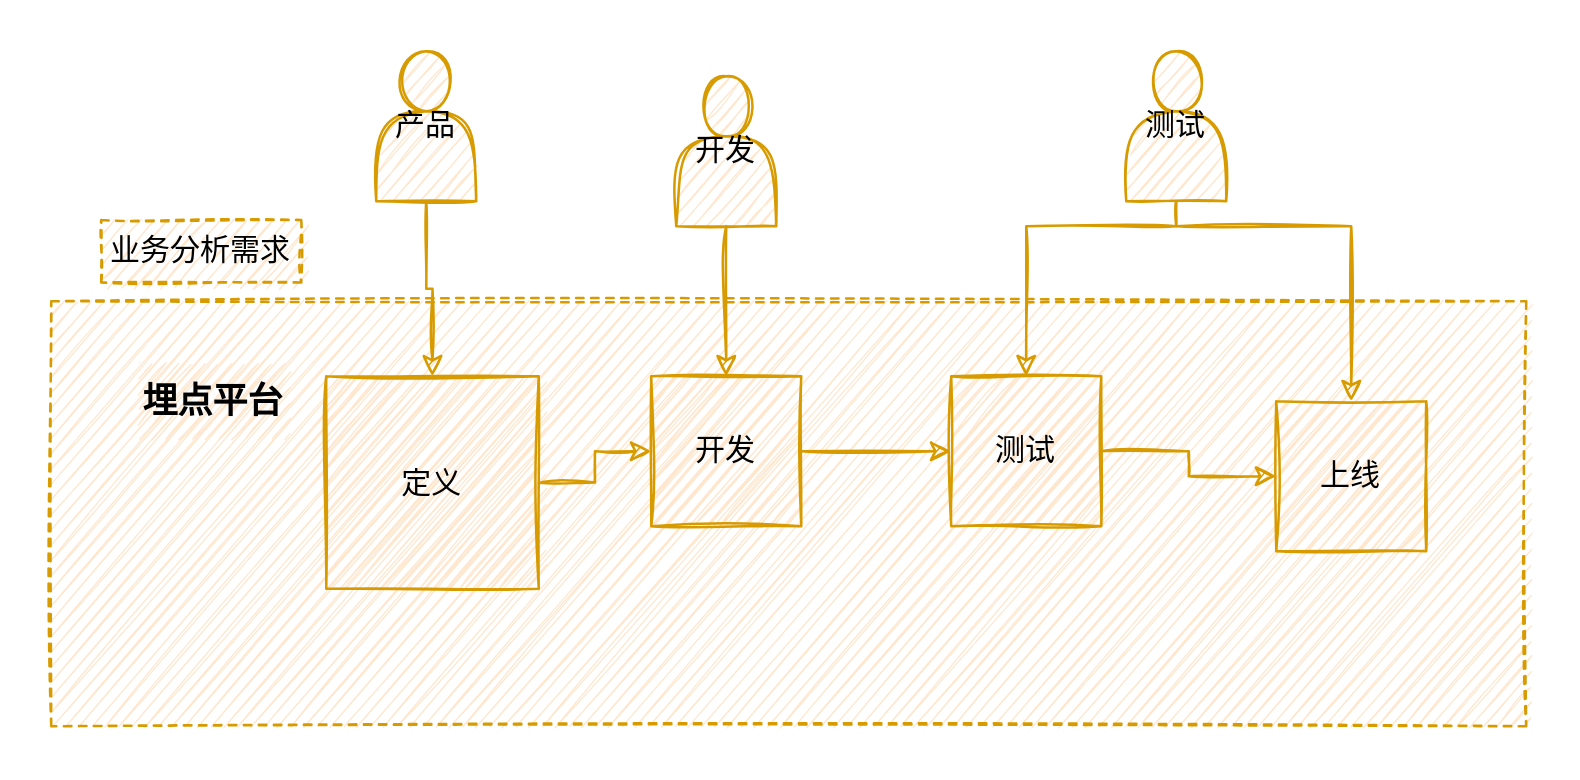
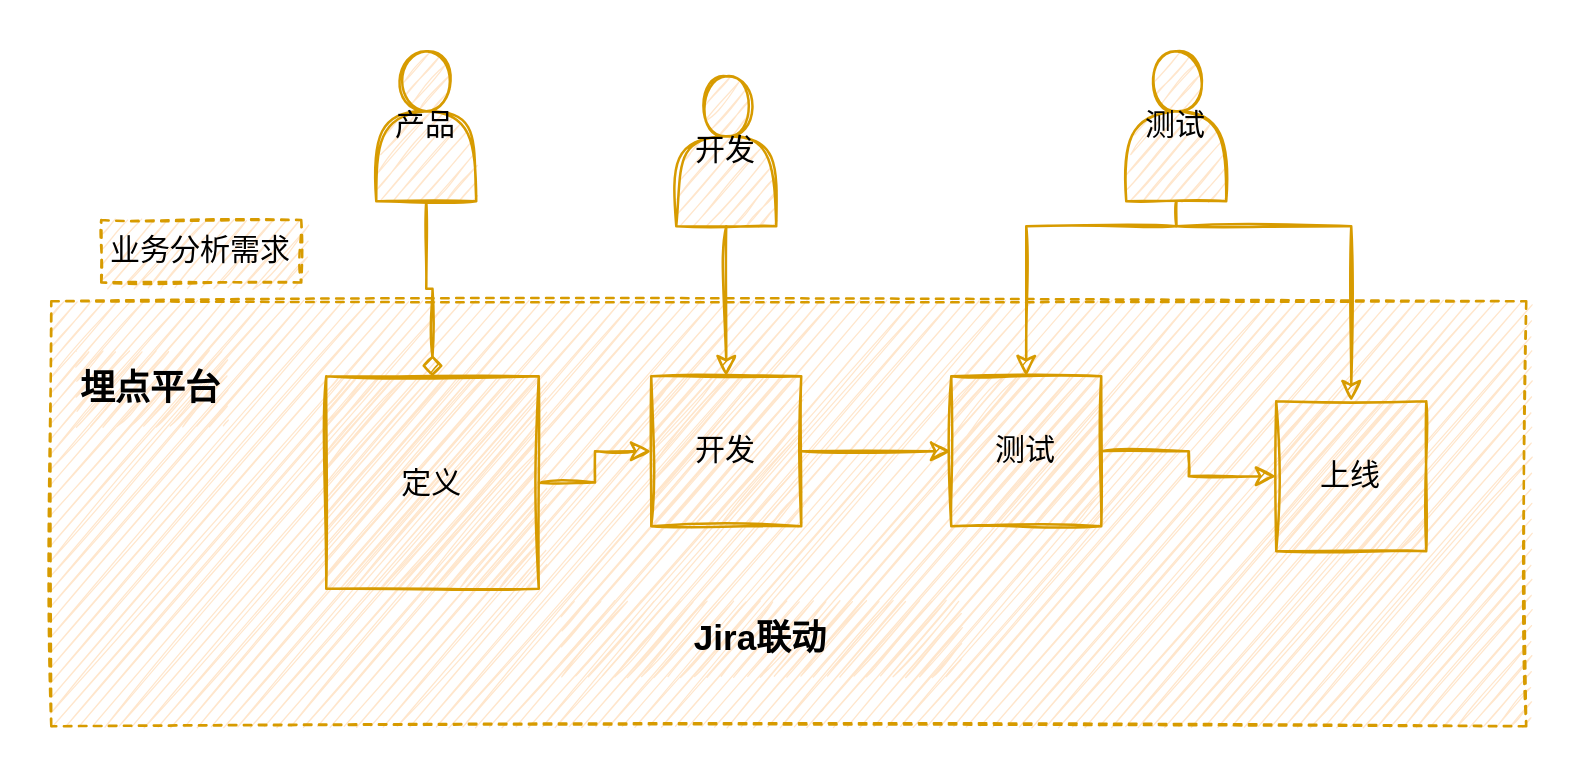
(433, 358) -> (433, 342)
(214, 401) -> (151, 389)
none -> (761, 639)
